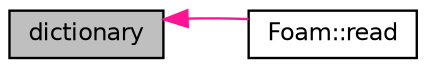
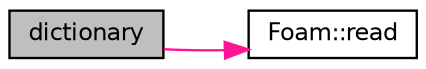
(218, 18) -> (194, 50)
